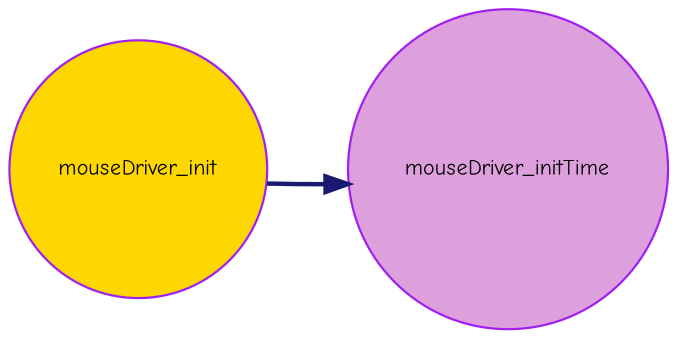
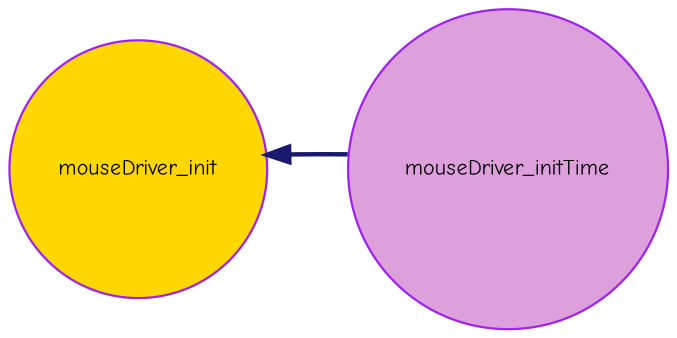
(296, 184) -> (319, 154)
